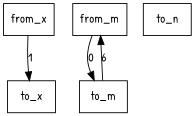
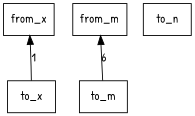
(28, 54) -> (31, 63)
(88, 54) -> none
